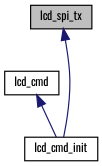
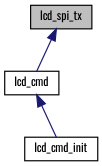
(70, 89) -> (44, 56)
